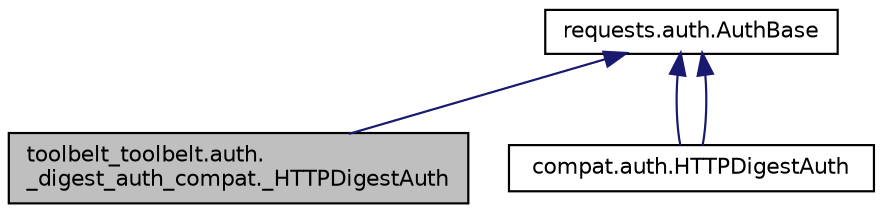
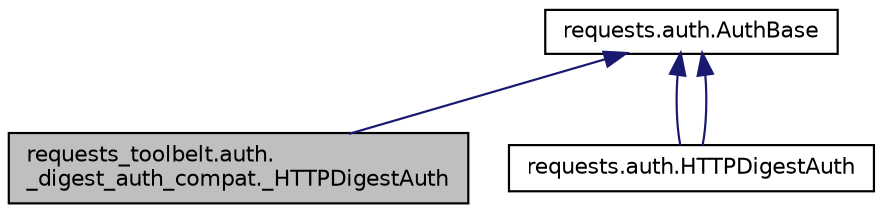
(239, 168) -> (239, 168)
(691, 168) -> (691, 168)
